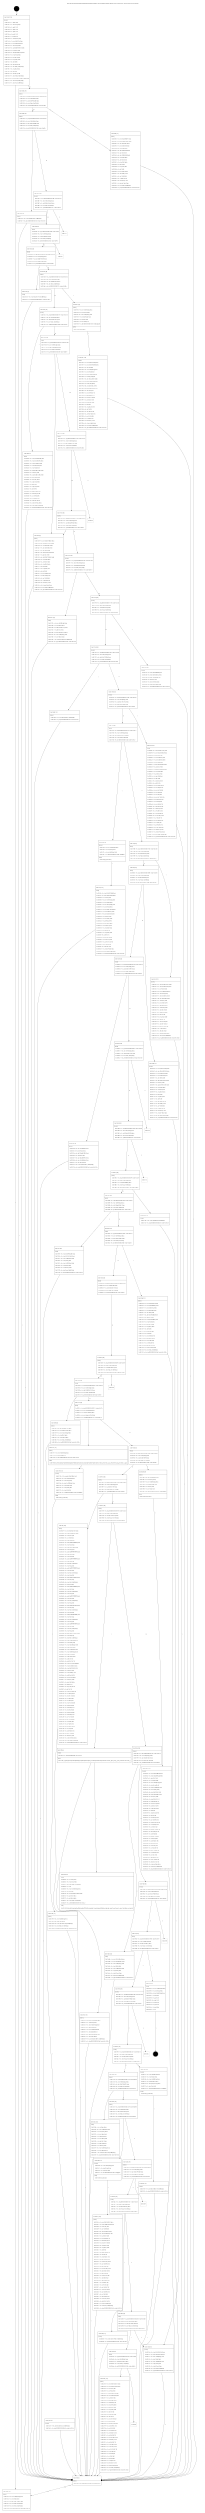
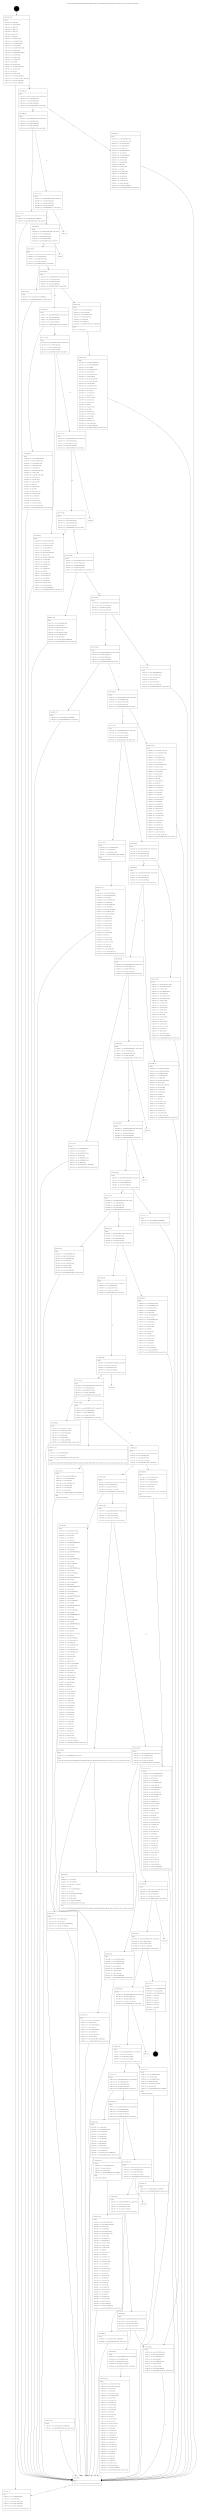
(134, 2424) -> none
